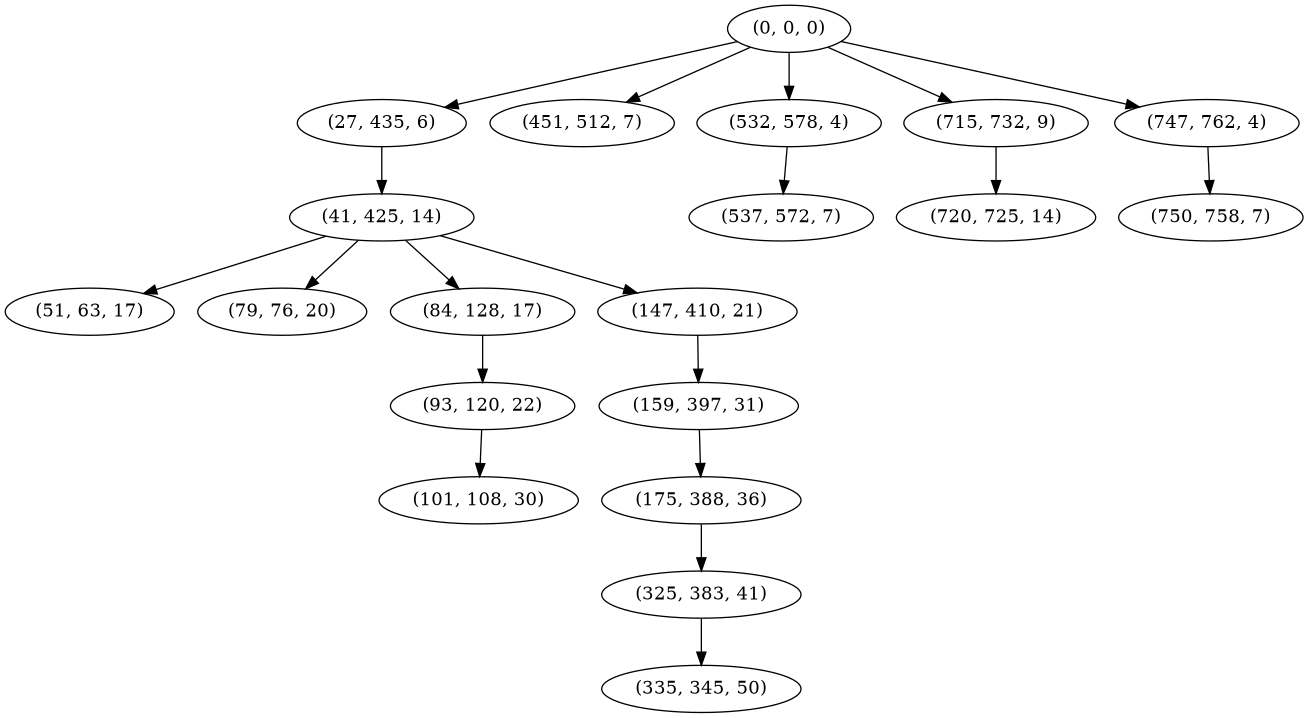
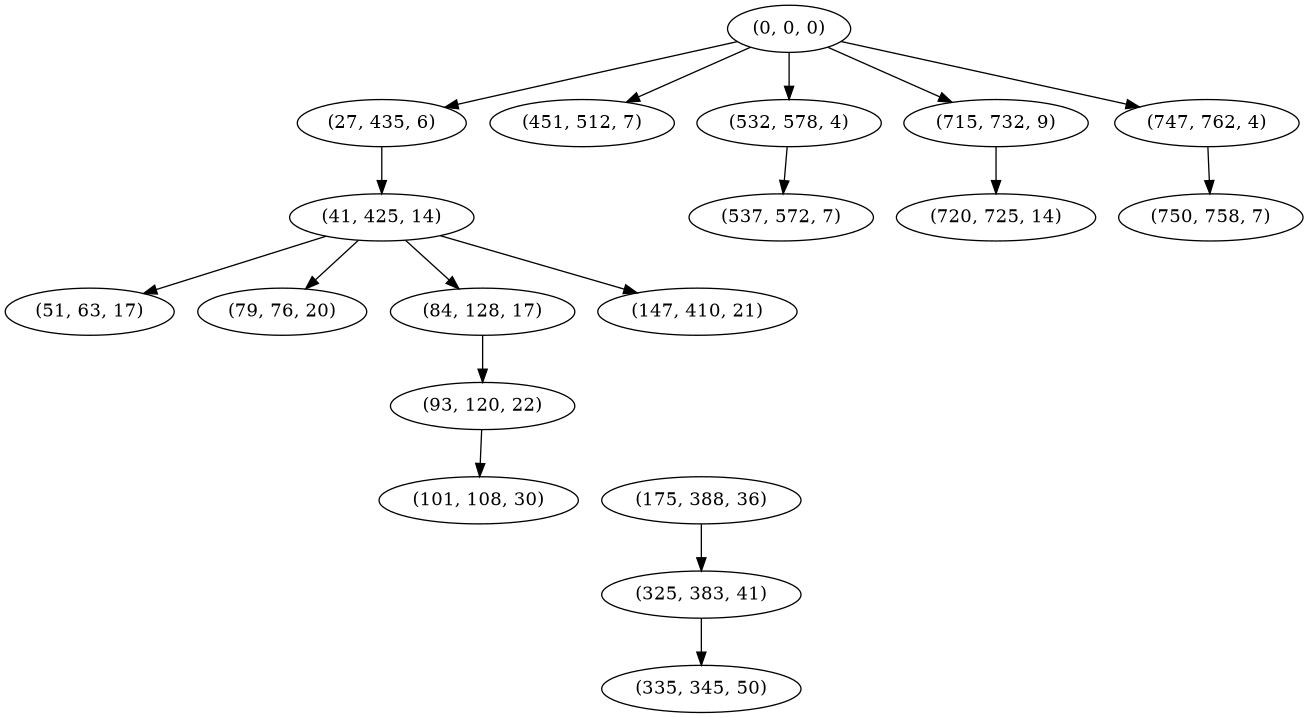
(699, 406) -> none
